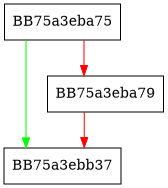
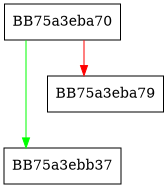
(62, 22) -> (62, 22)
(84, 125) -> none
